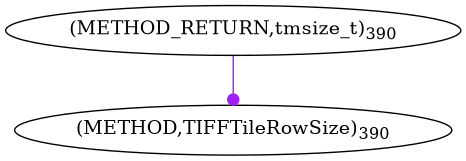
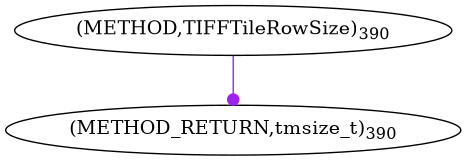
(233, 75) -> (233, 75)
